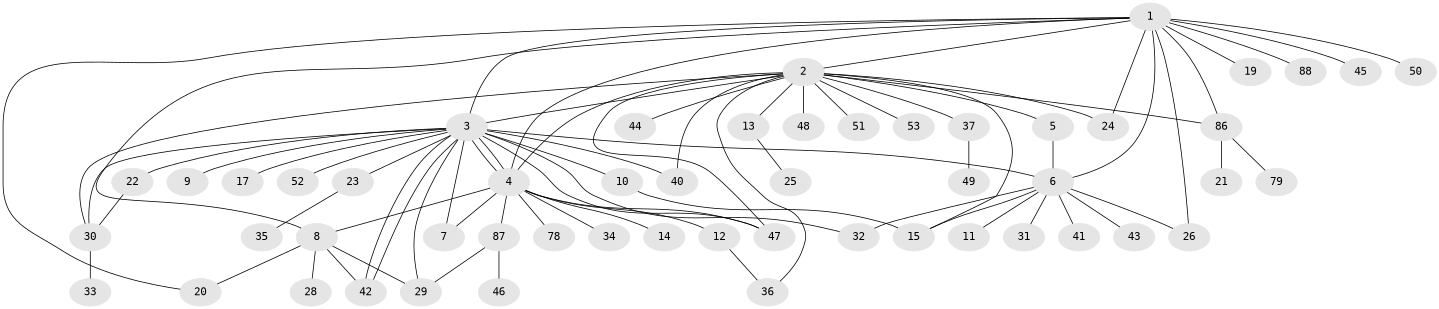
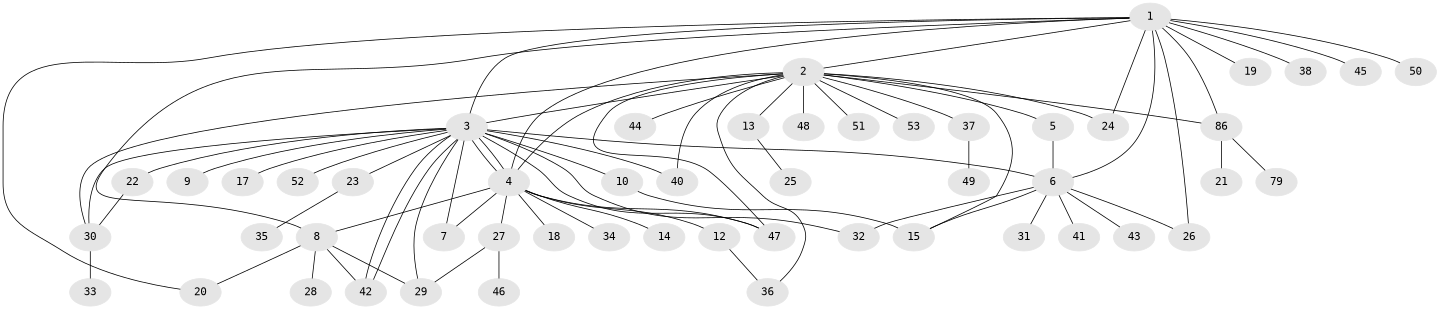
(1306, 72) -> (1306, 72)
(499, 237) -> (499, 237)
(554, 237) -> (554, 237)
(969, 237) -> none
